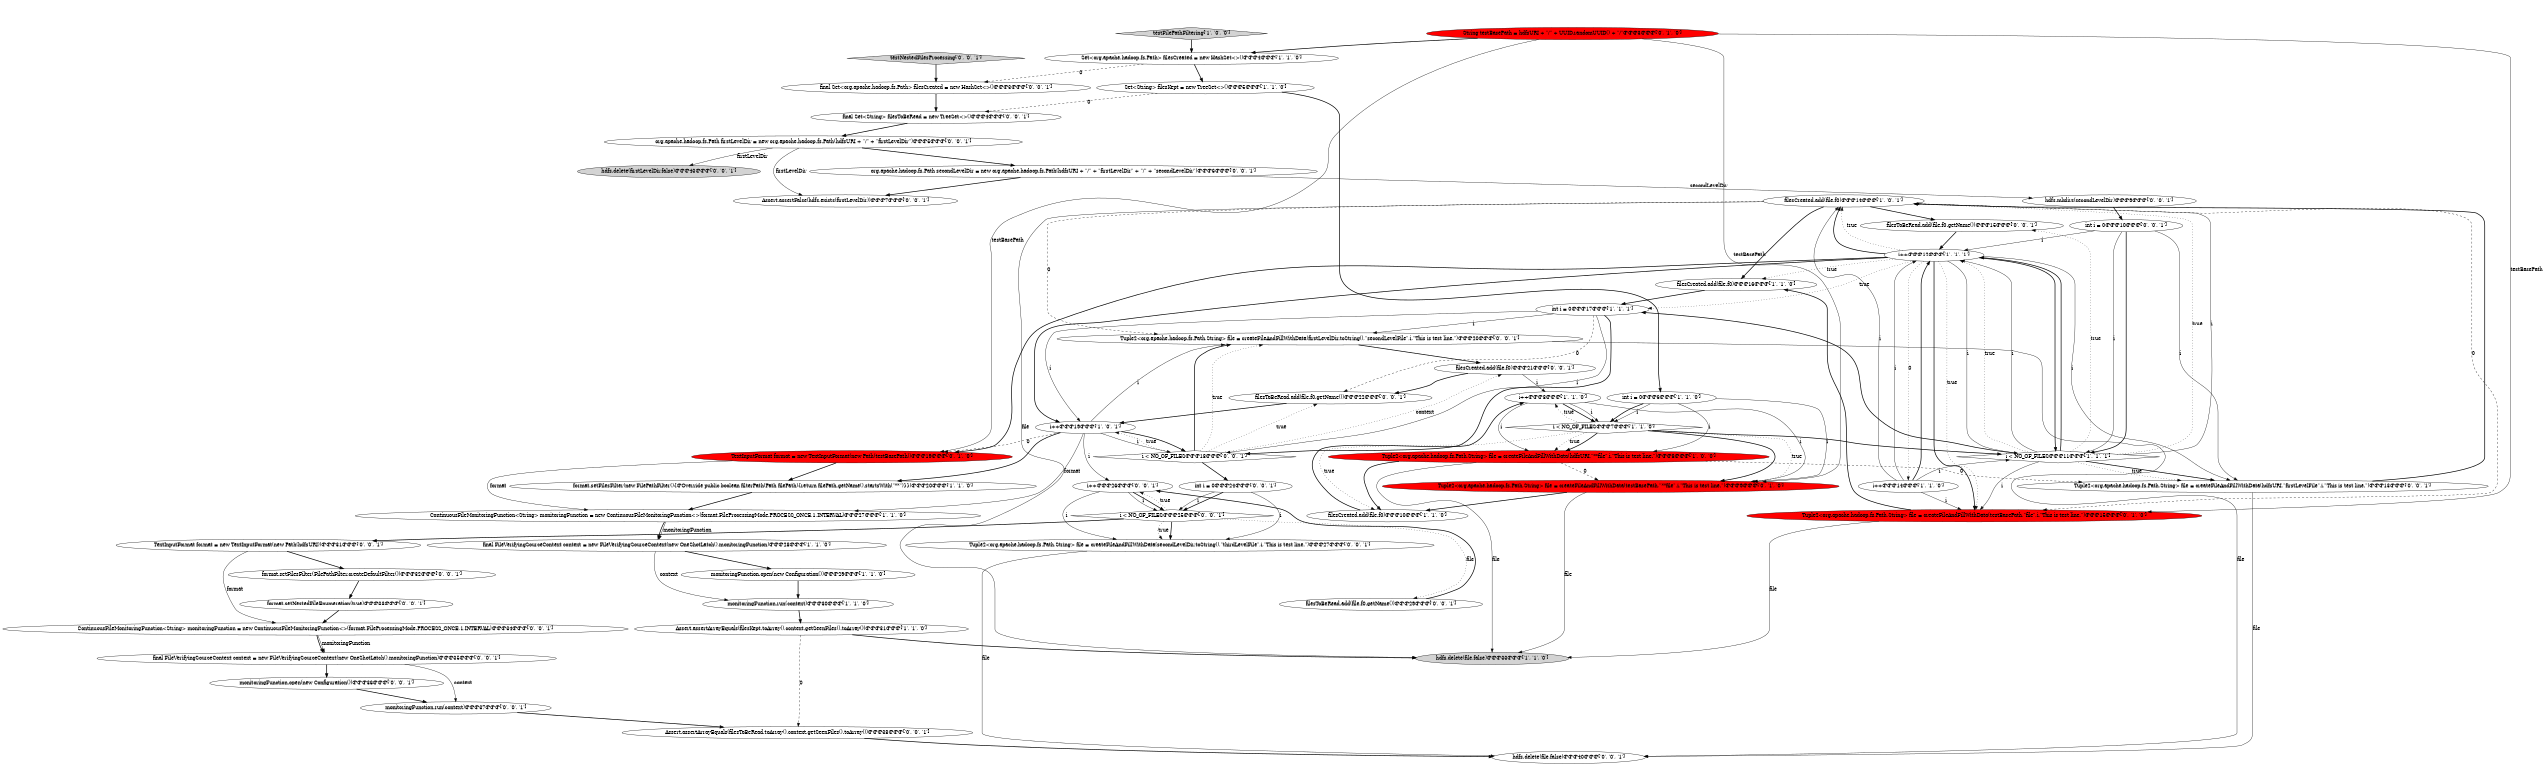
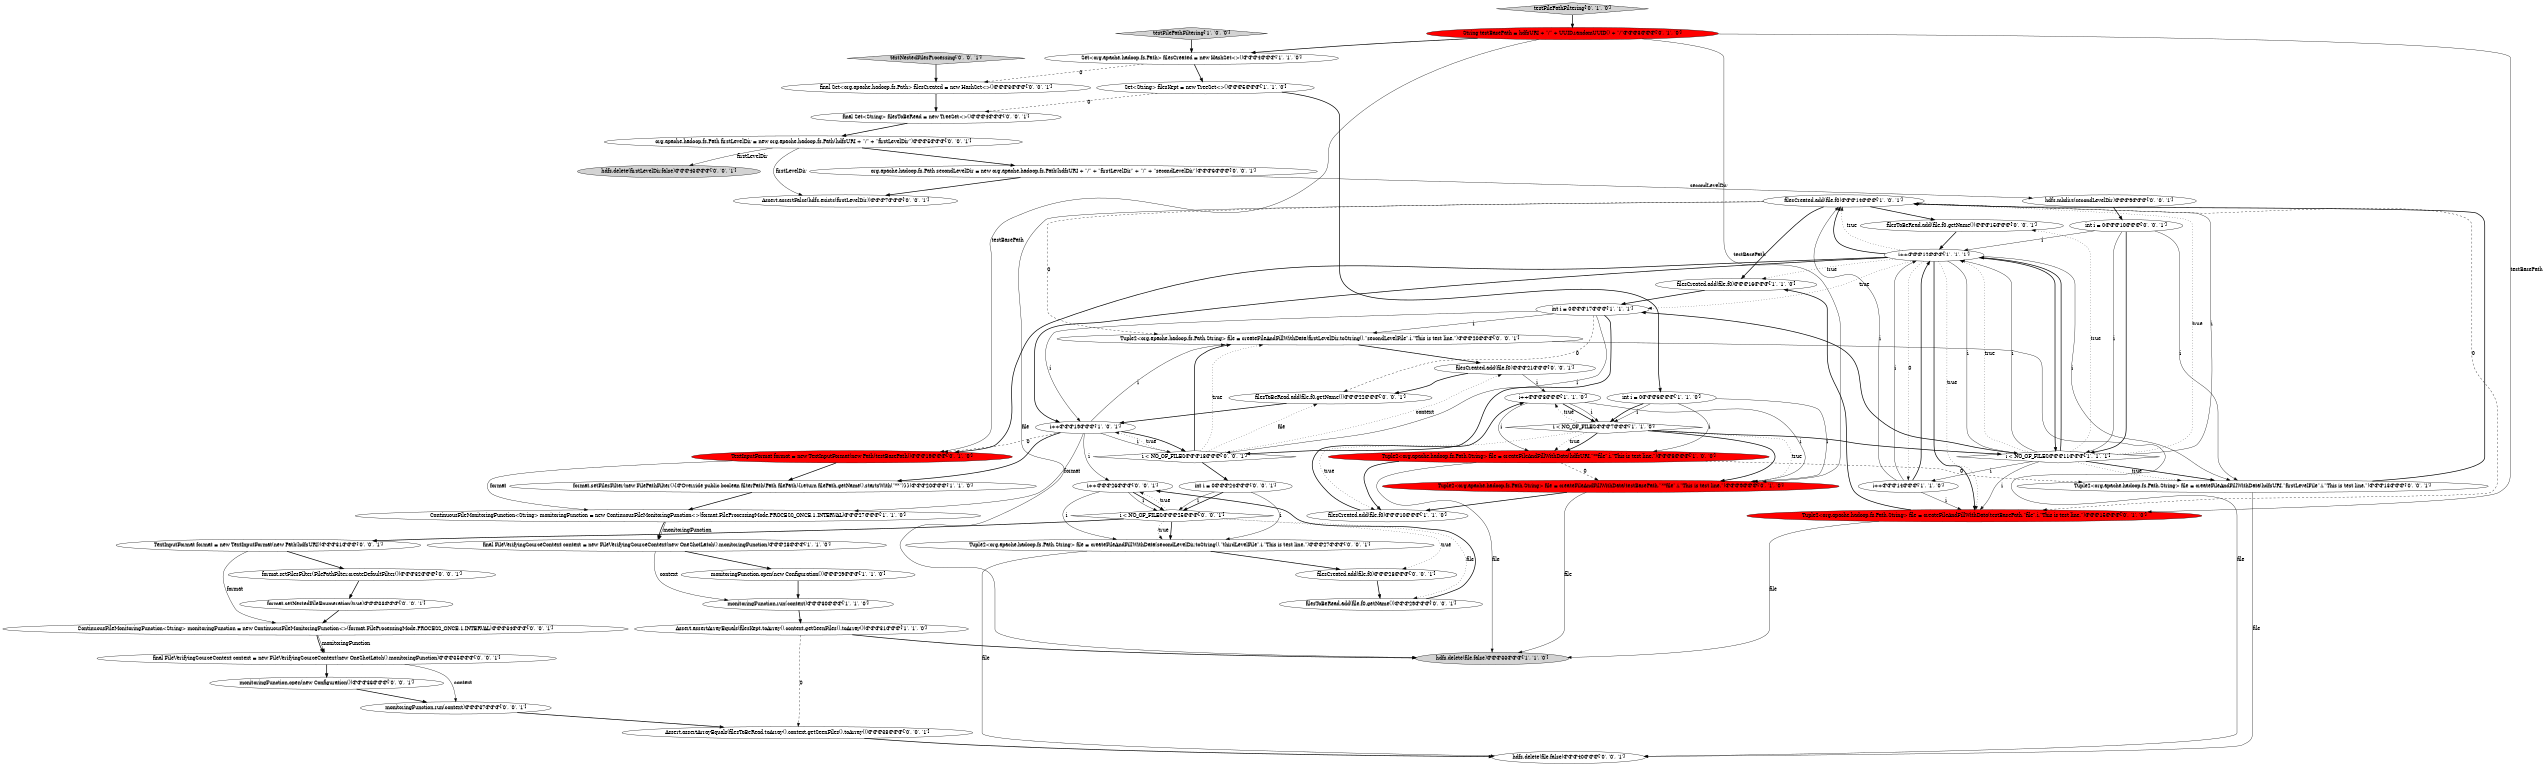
none -> (1572, 9)
(1282, 427) -> (1282, 427)
(1964, 464) -> (1984, 470)
none -> (1376, 575)
